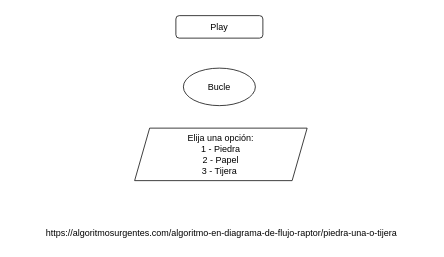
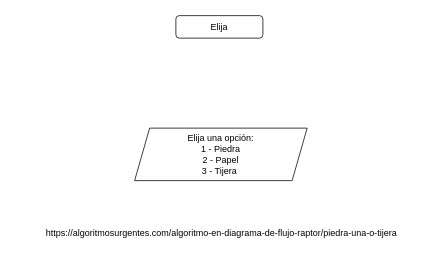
(219, 27) -> (219, 27)
(219, 87) -> none
